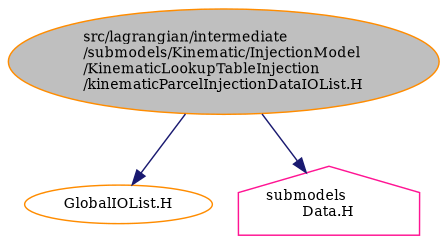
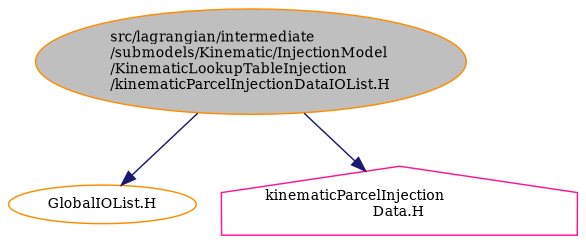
(329, 204) -> (399, 204)
